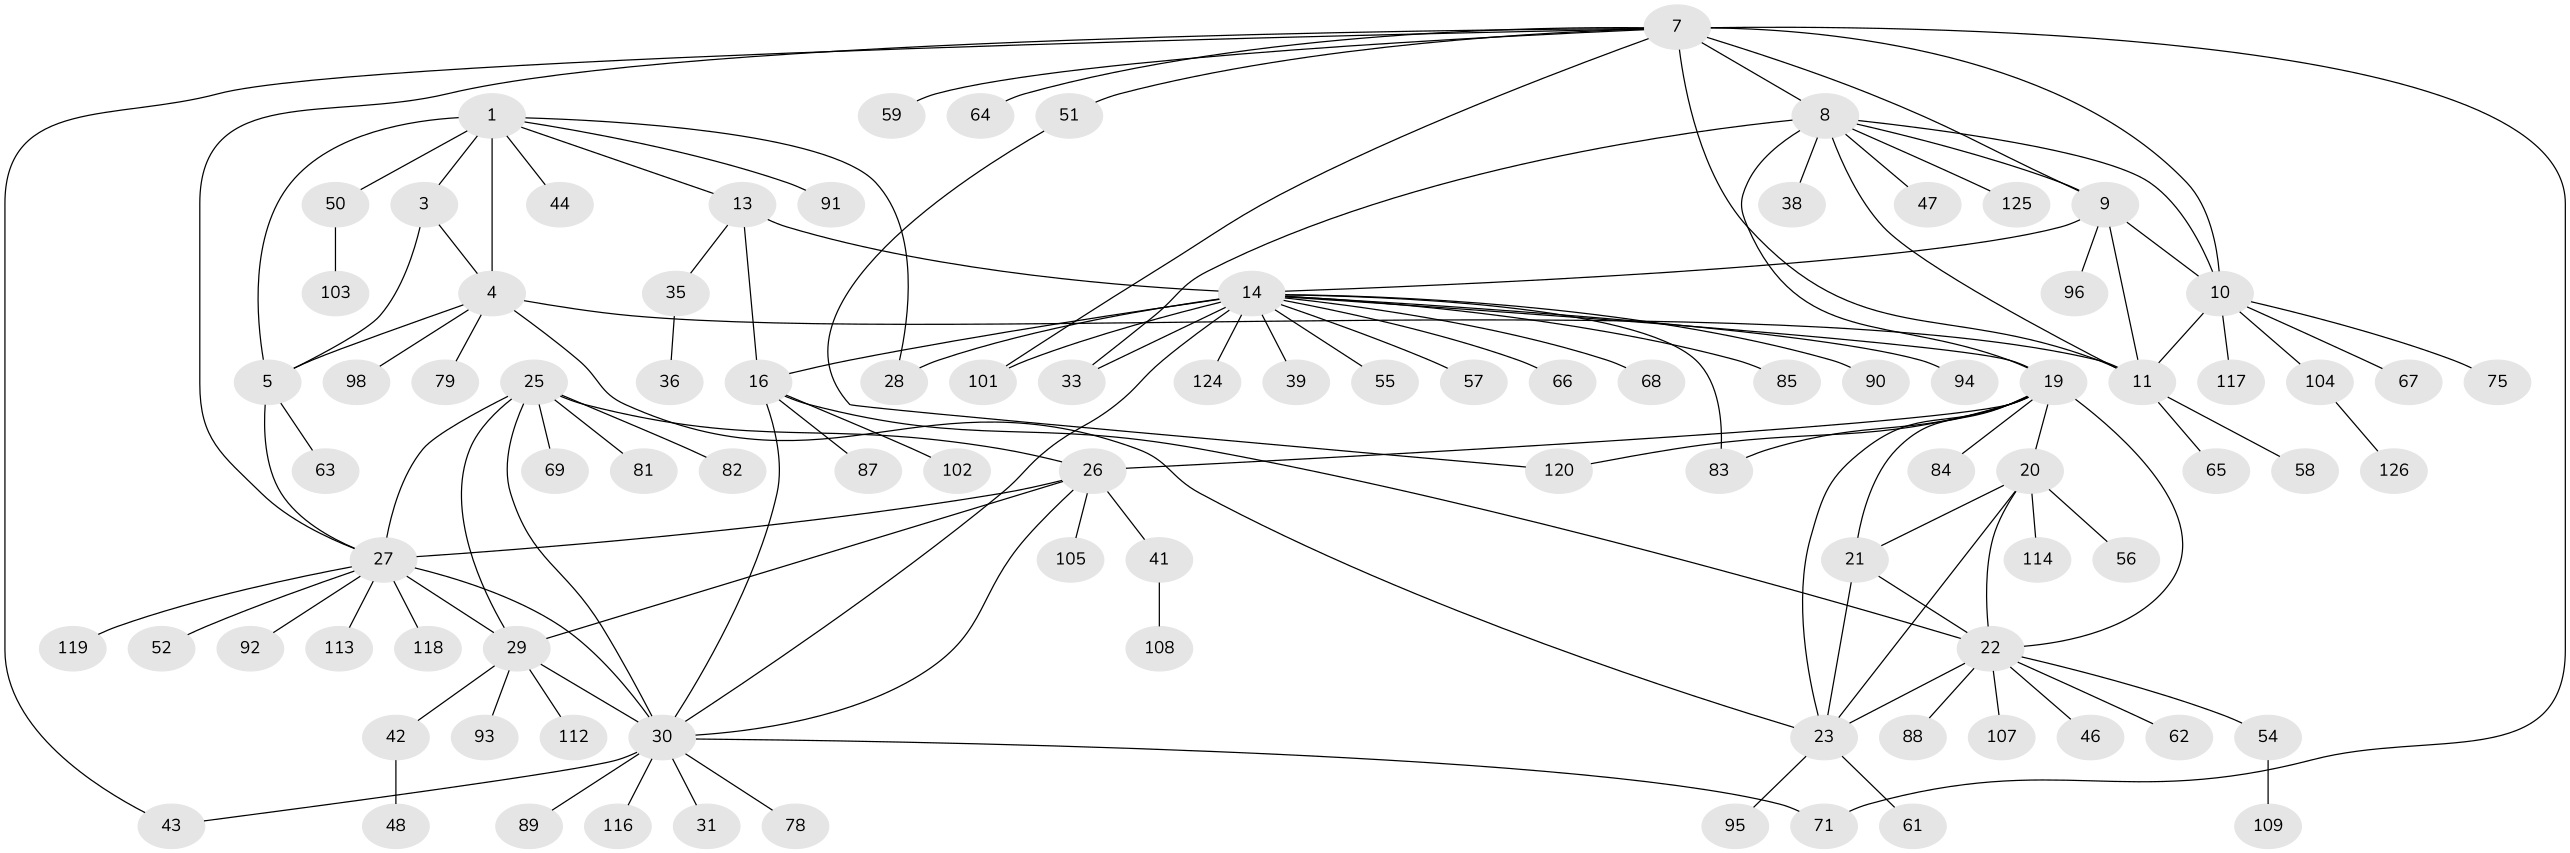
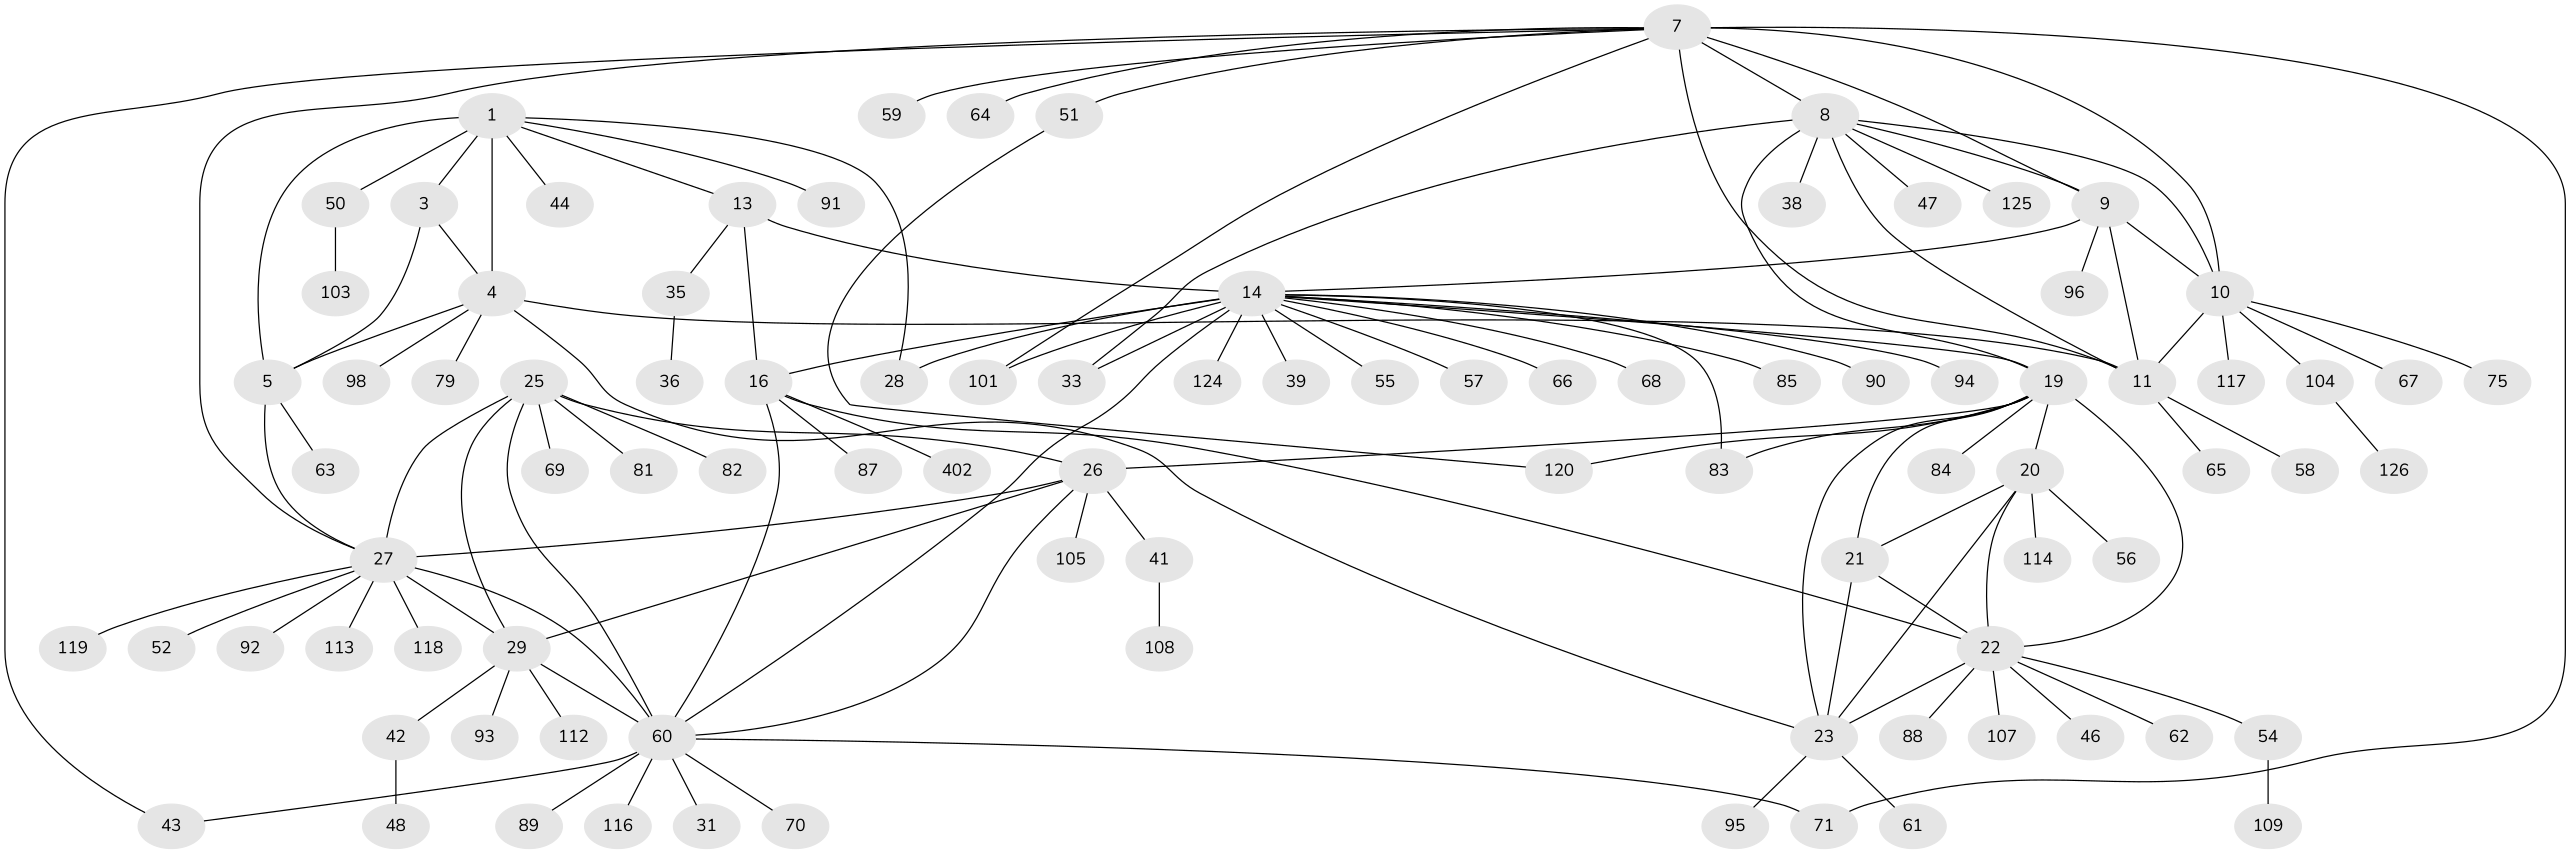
(957, 471) -> (957, 471)
(662, 738) -> (662, 738)
(796, 826) -> (796, 826)
